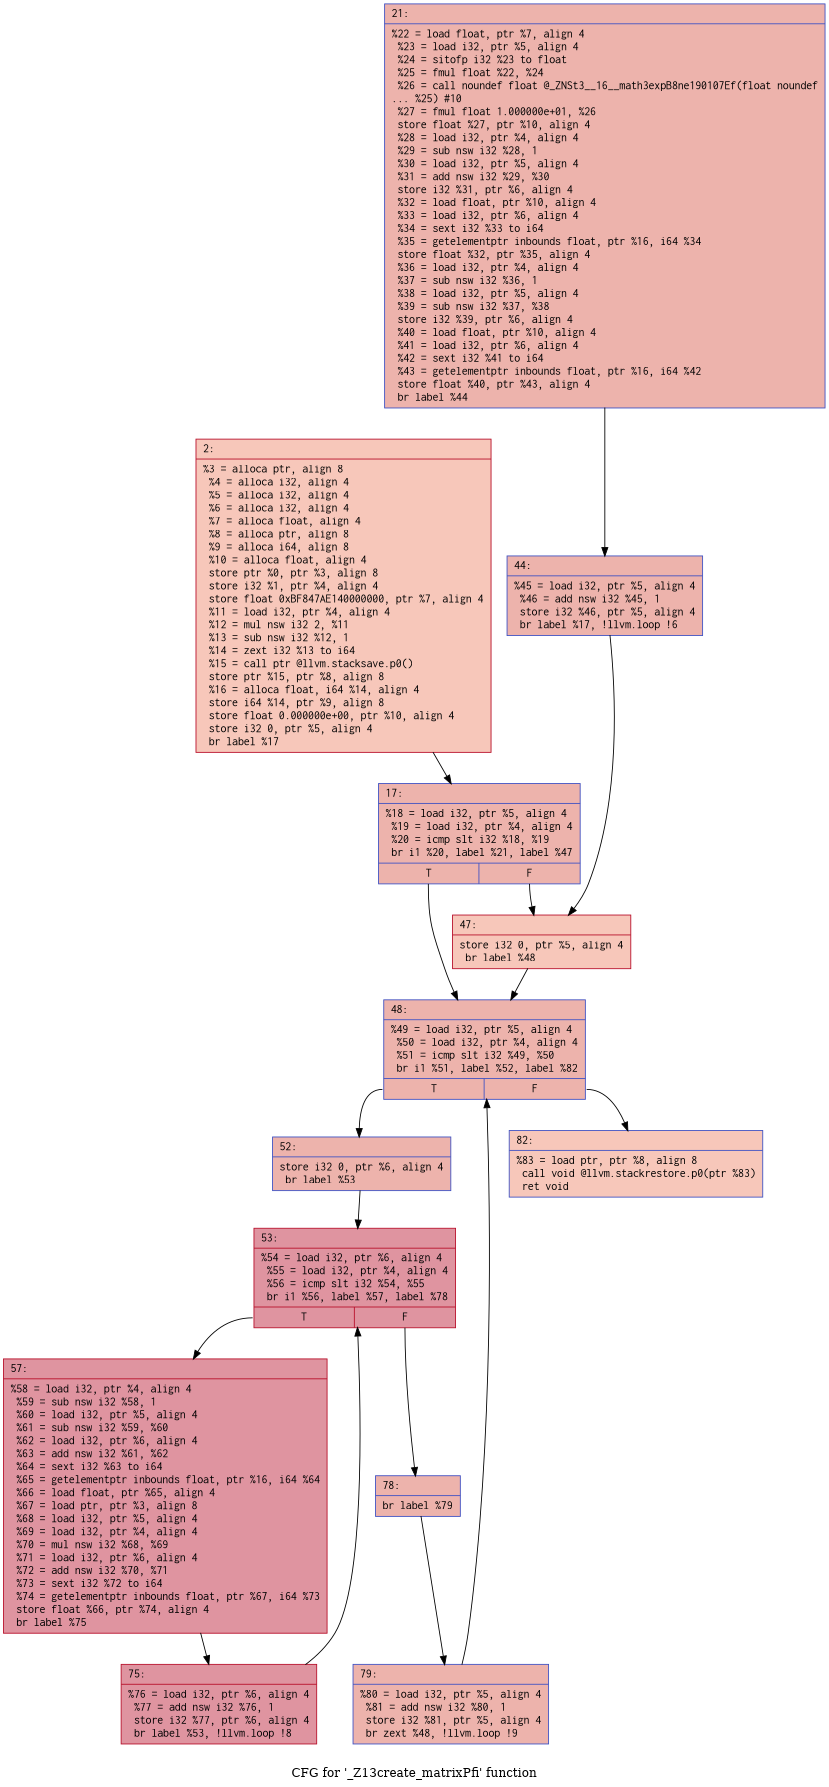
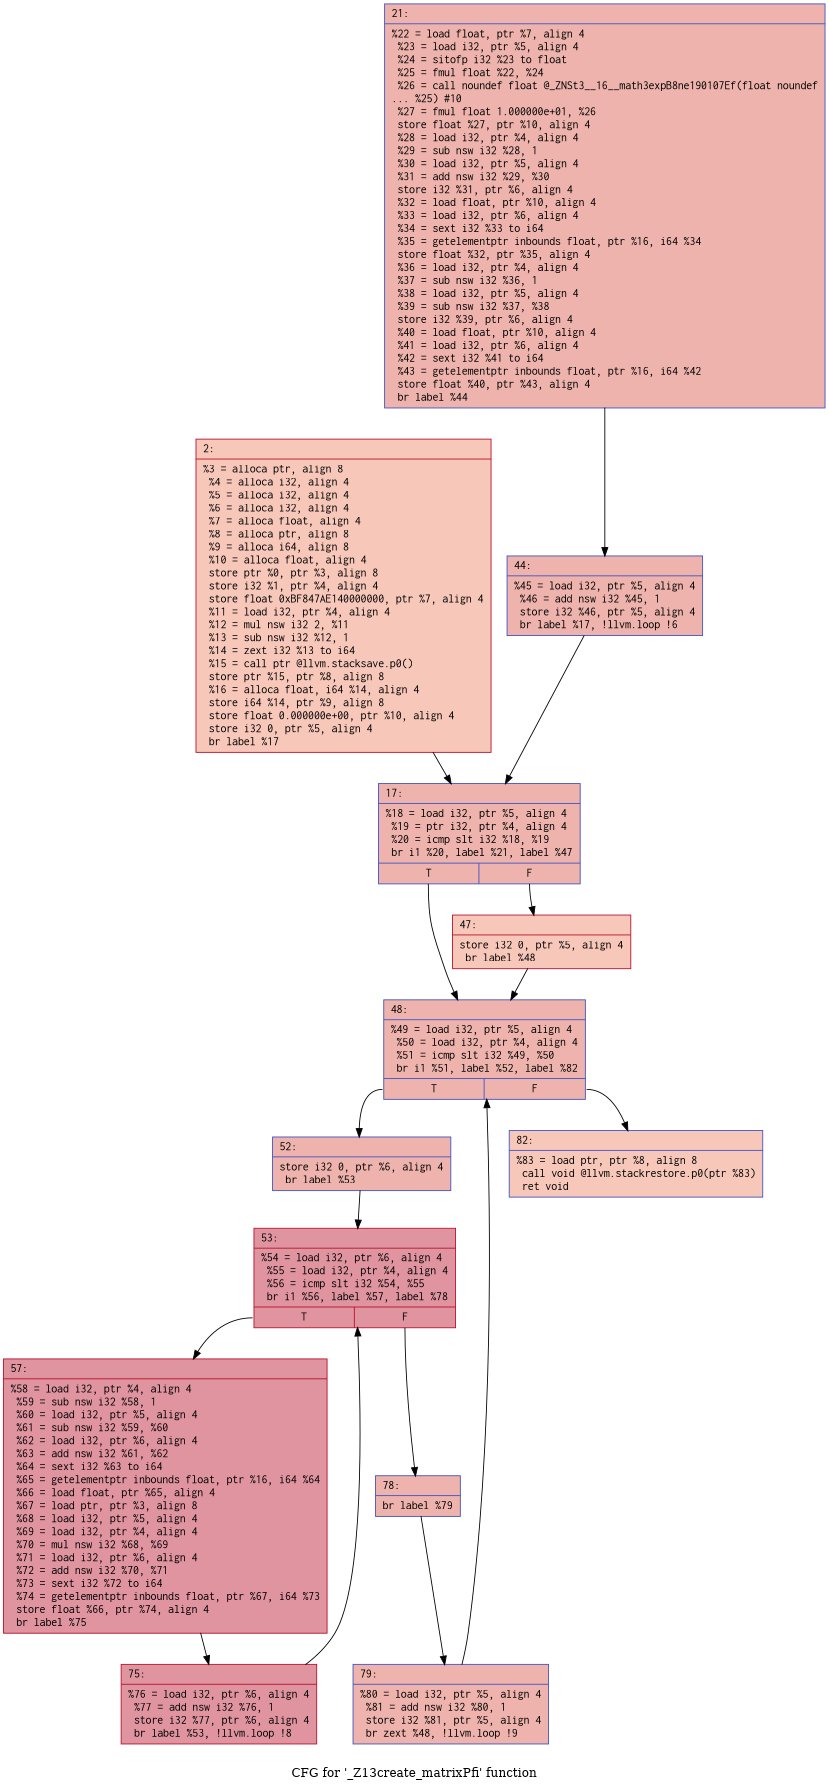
(612, 775) -> (547, 706)
(479, 826) -> (476, 826)
